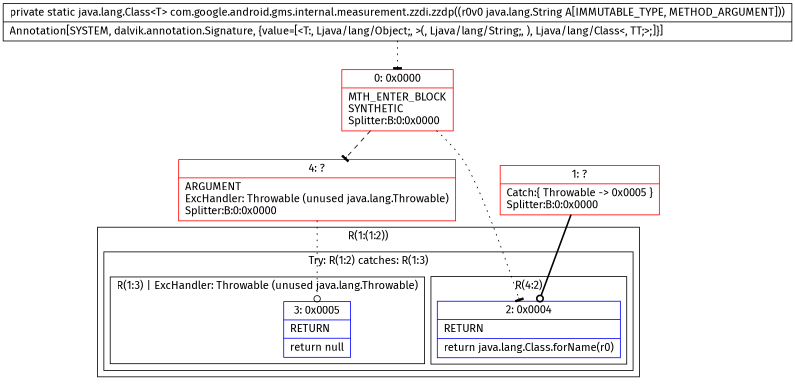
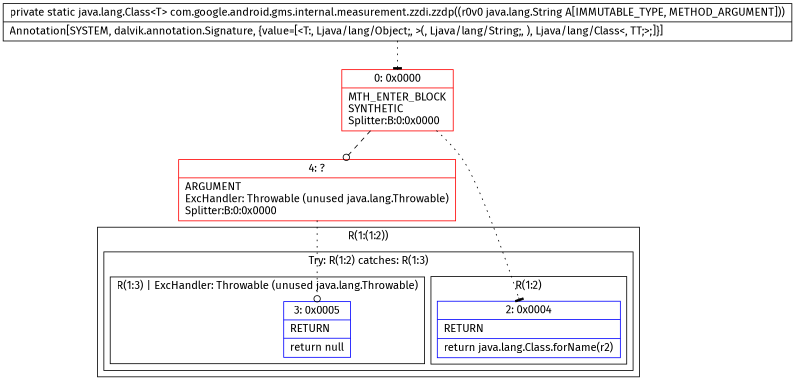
(359, 144) -> (359, 144)
(580, 190) -> none
(529, 286) -> (529, 286)
(529, 348) -> (529, 348)
